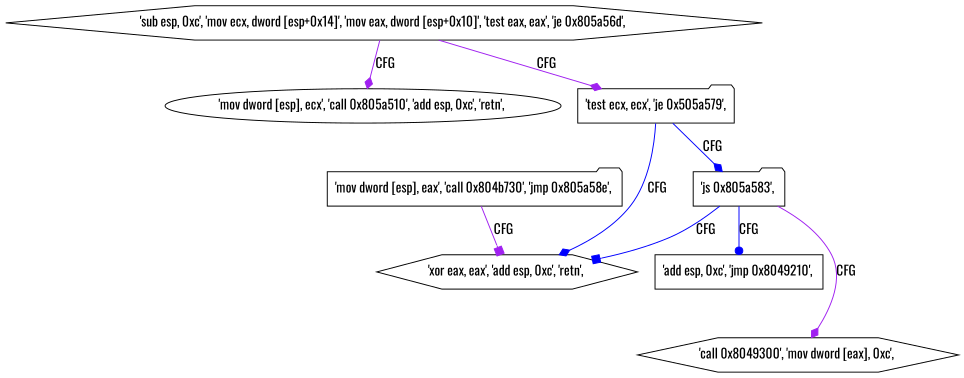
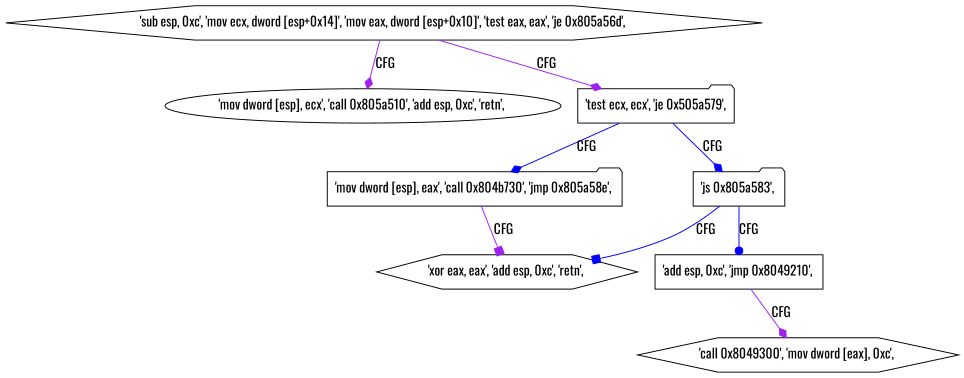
(634, 201) -> (571, 145)
(832, 257) -> (765, 309)
